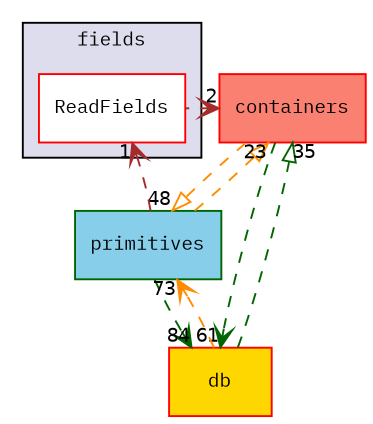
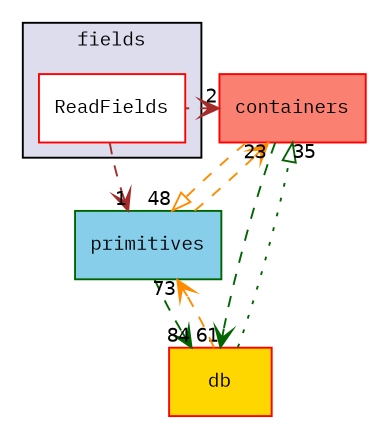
(225, 184) -> (225, 184)
(145, 186) -> (116, 170)
(266, 256) -> (266, 256)
